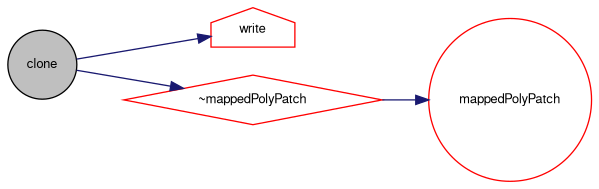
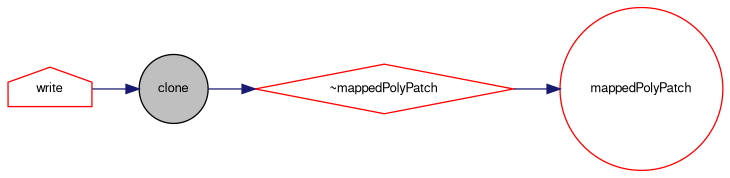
(137, 49) -> (109, 89)
